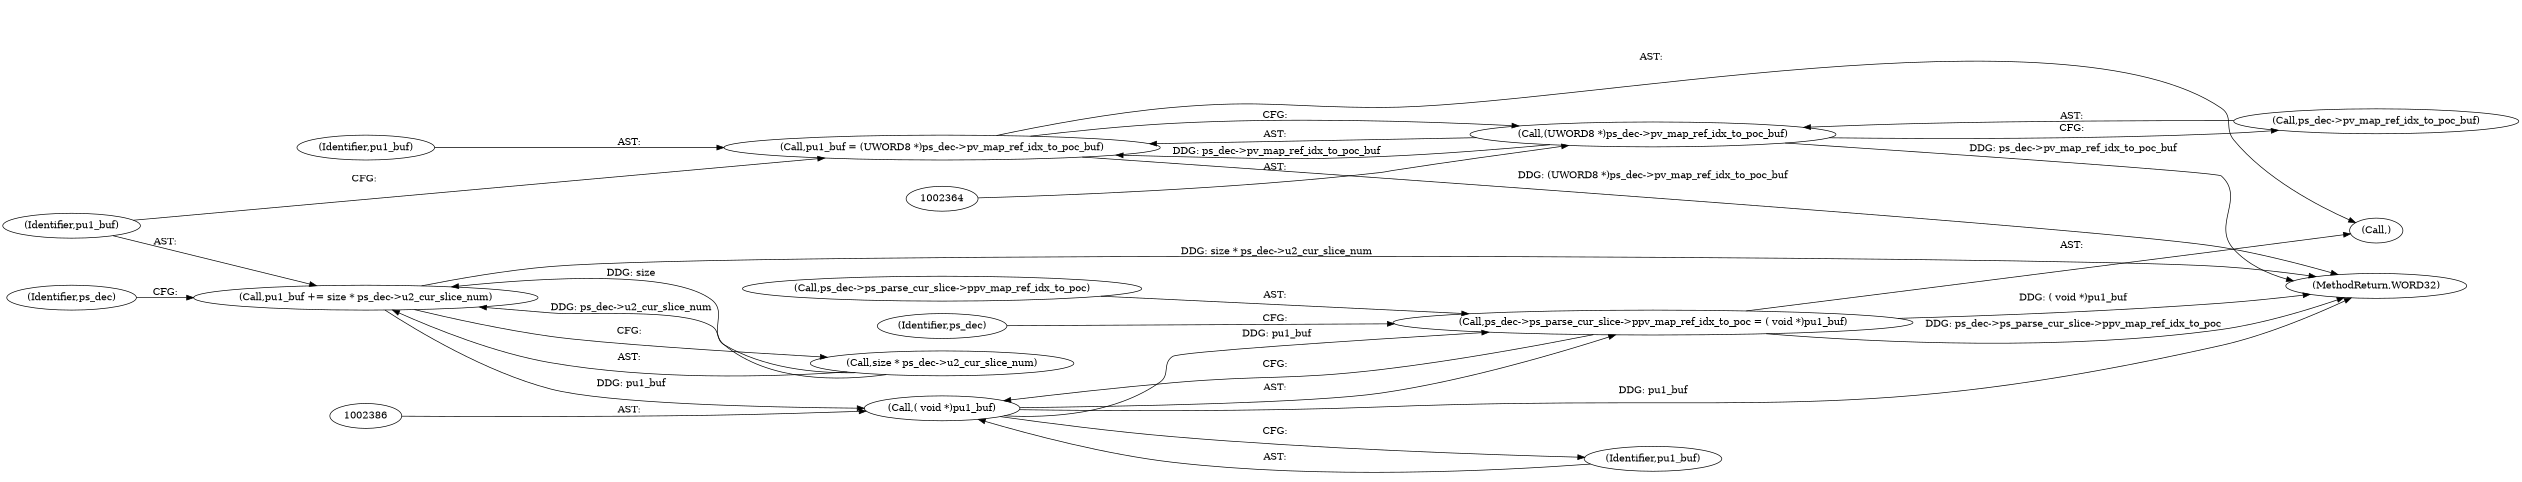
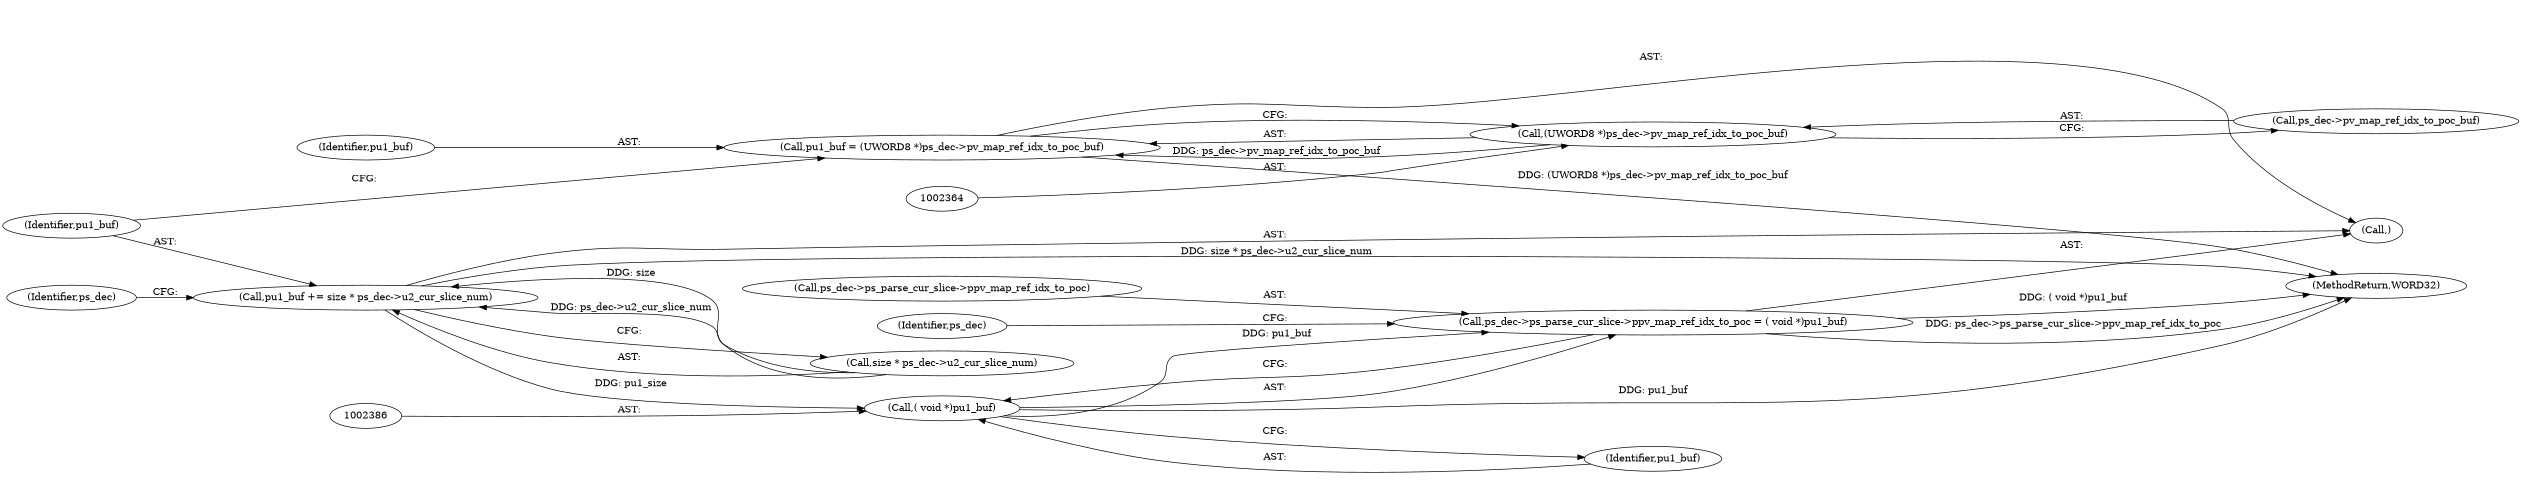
(2073, 163) -> none
none -> (1373, 240)
(631, 384) -> (631, 384)
